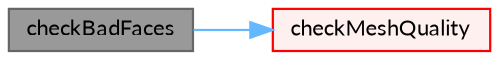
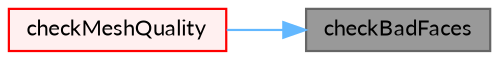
(222, 30) -> (255, 30)
